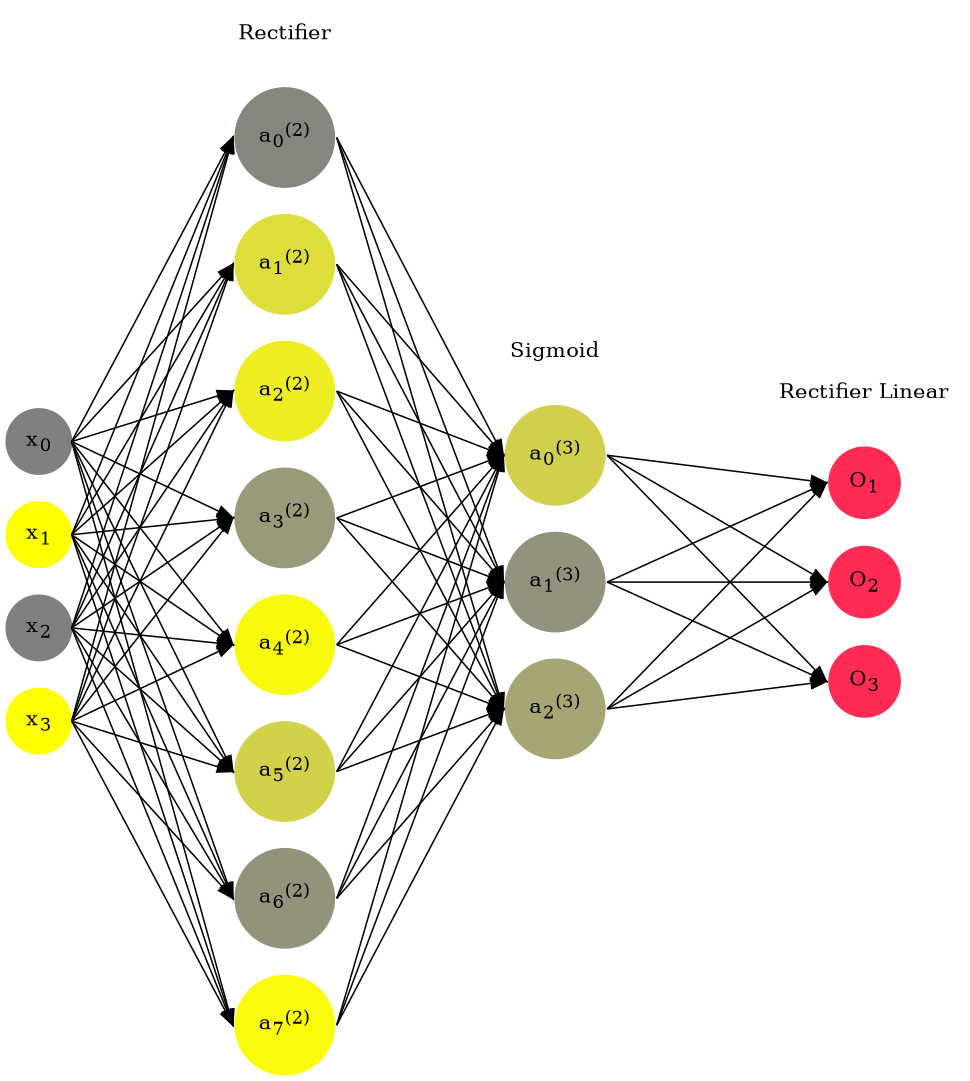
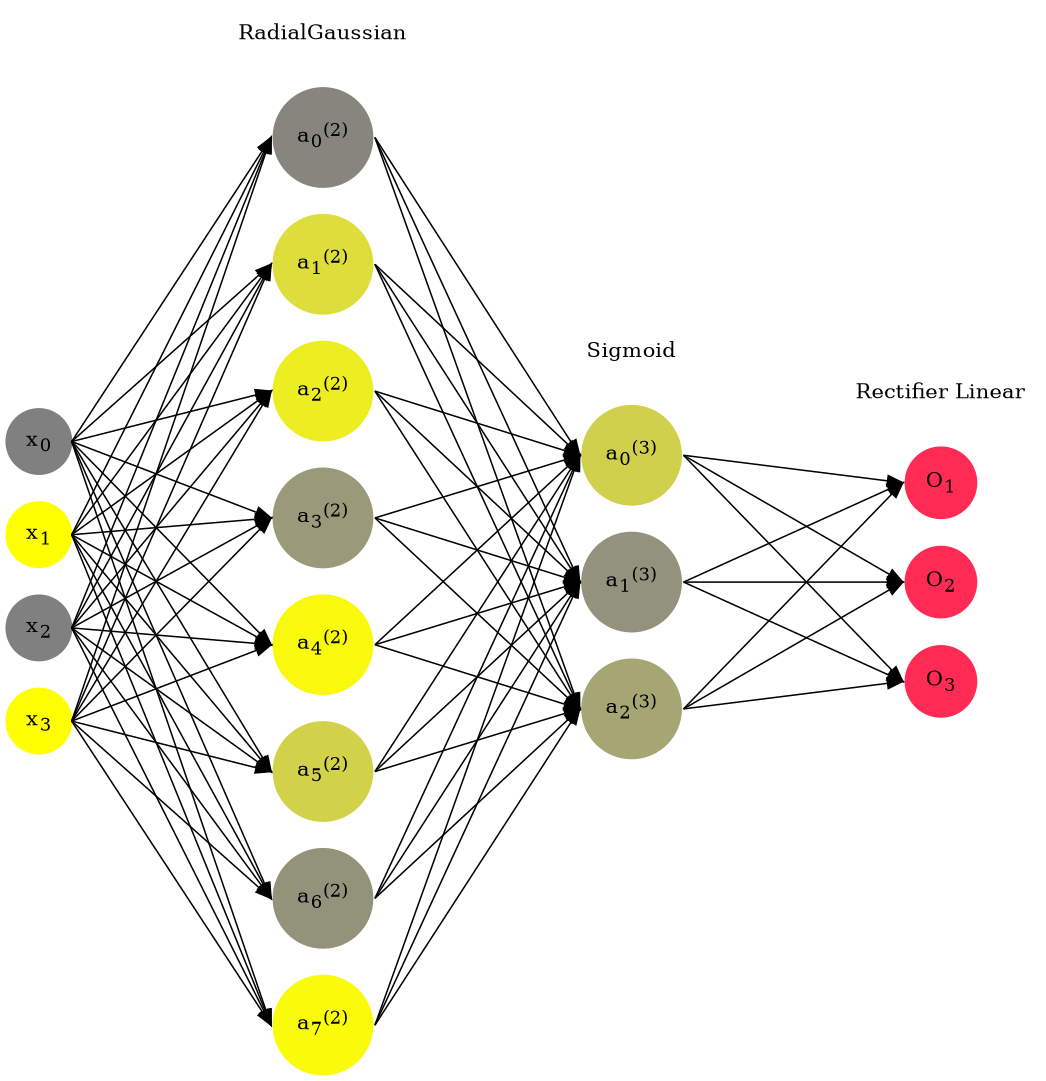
(285, 34) -> (323, 34)
